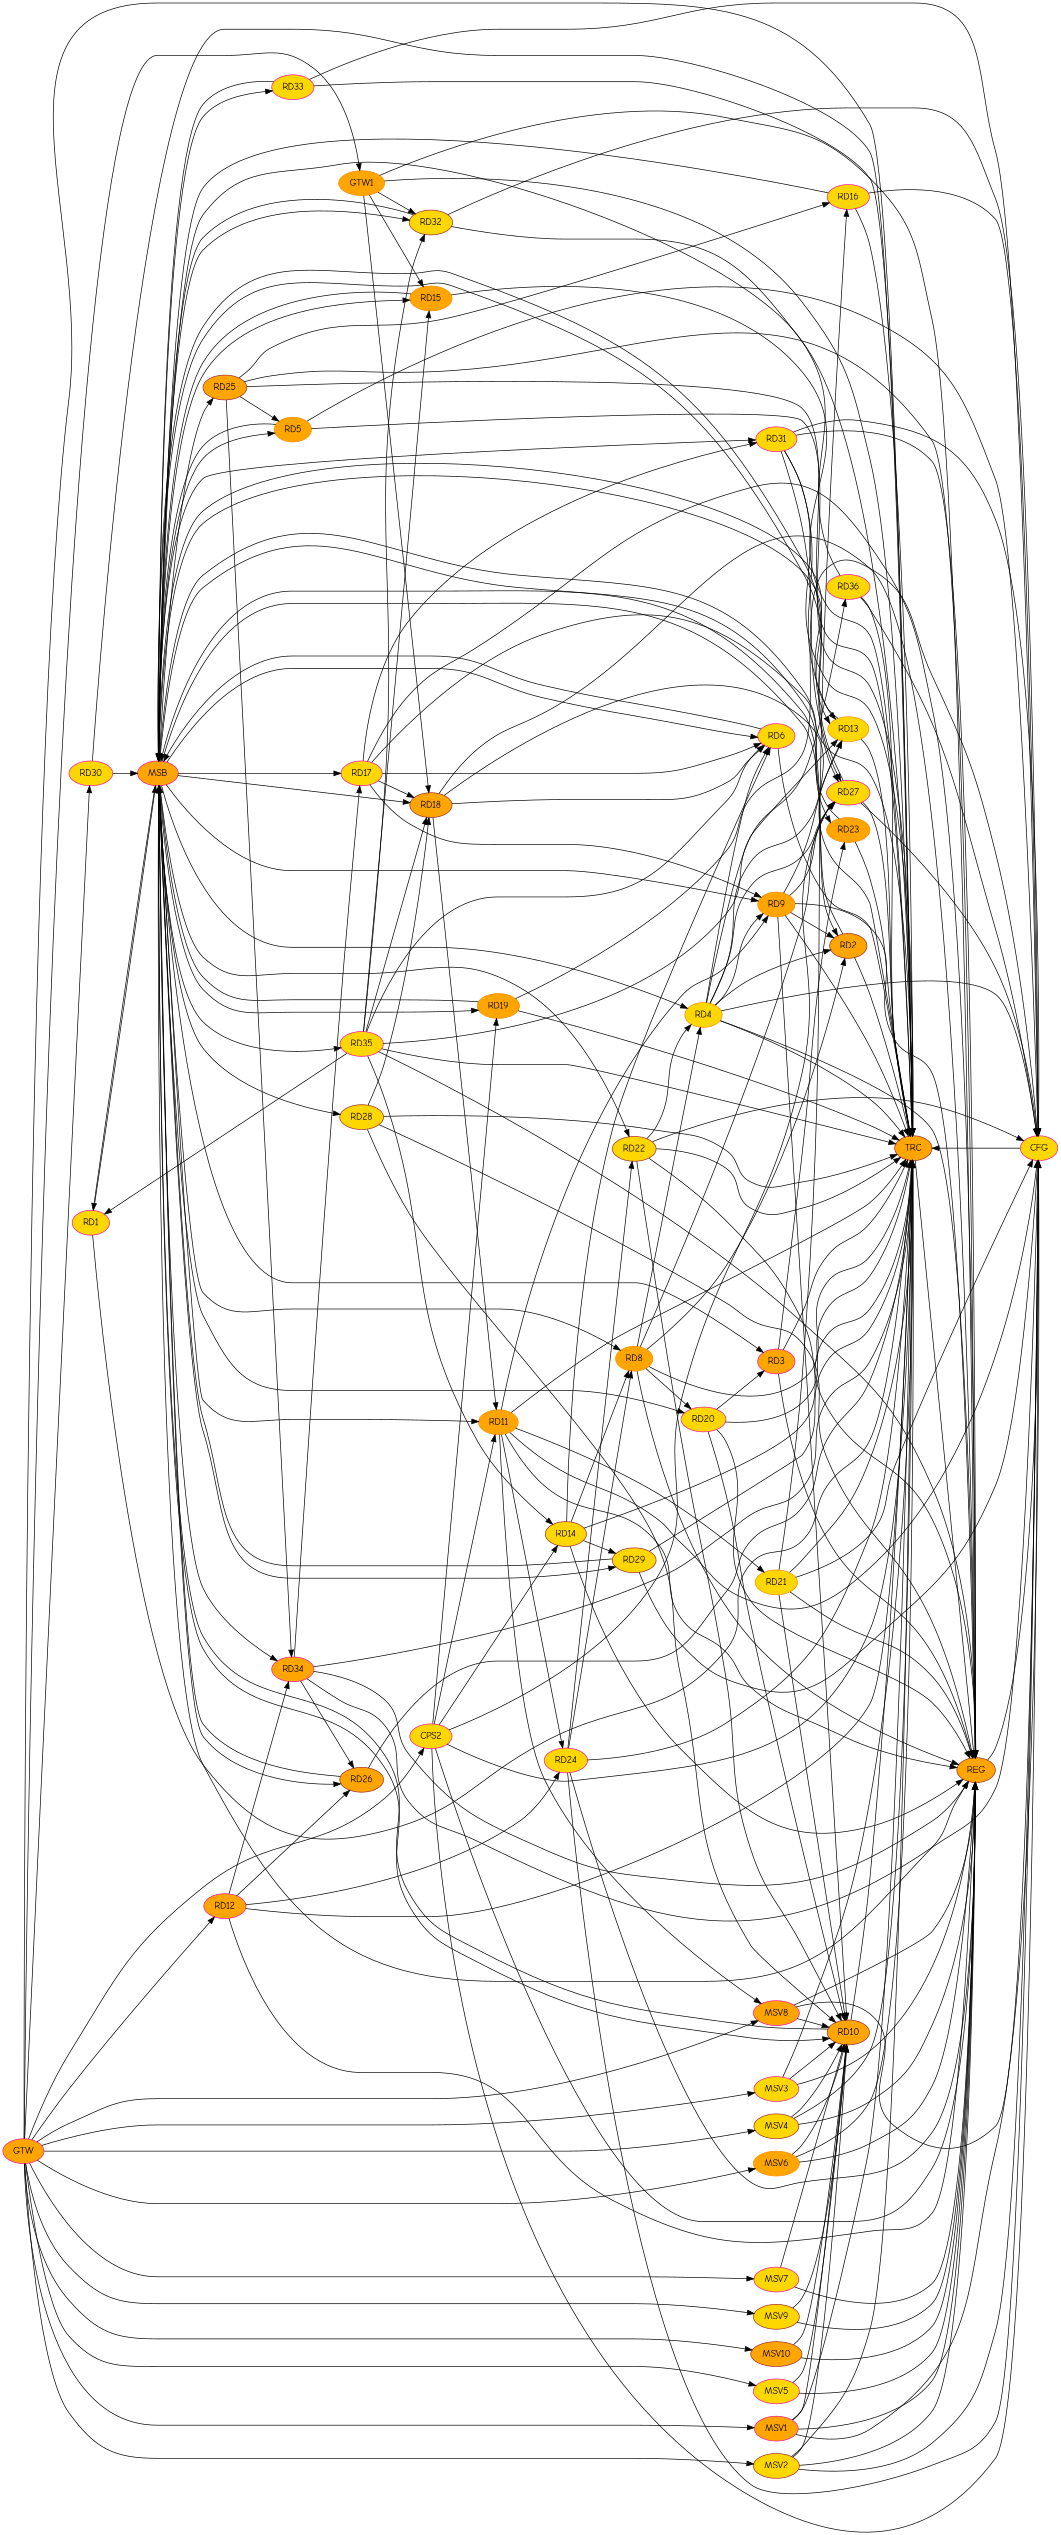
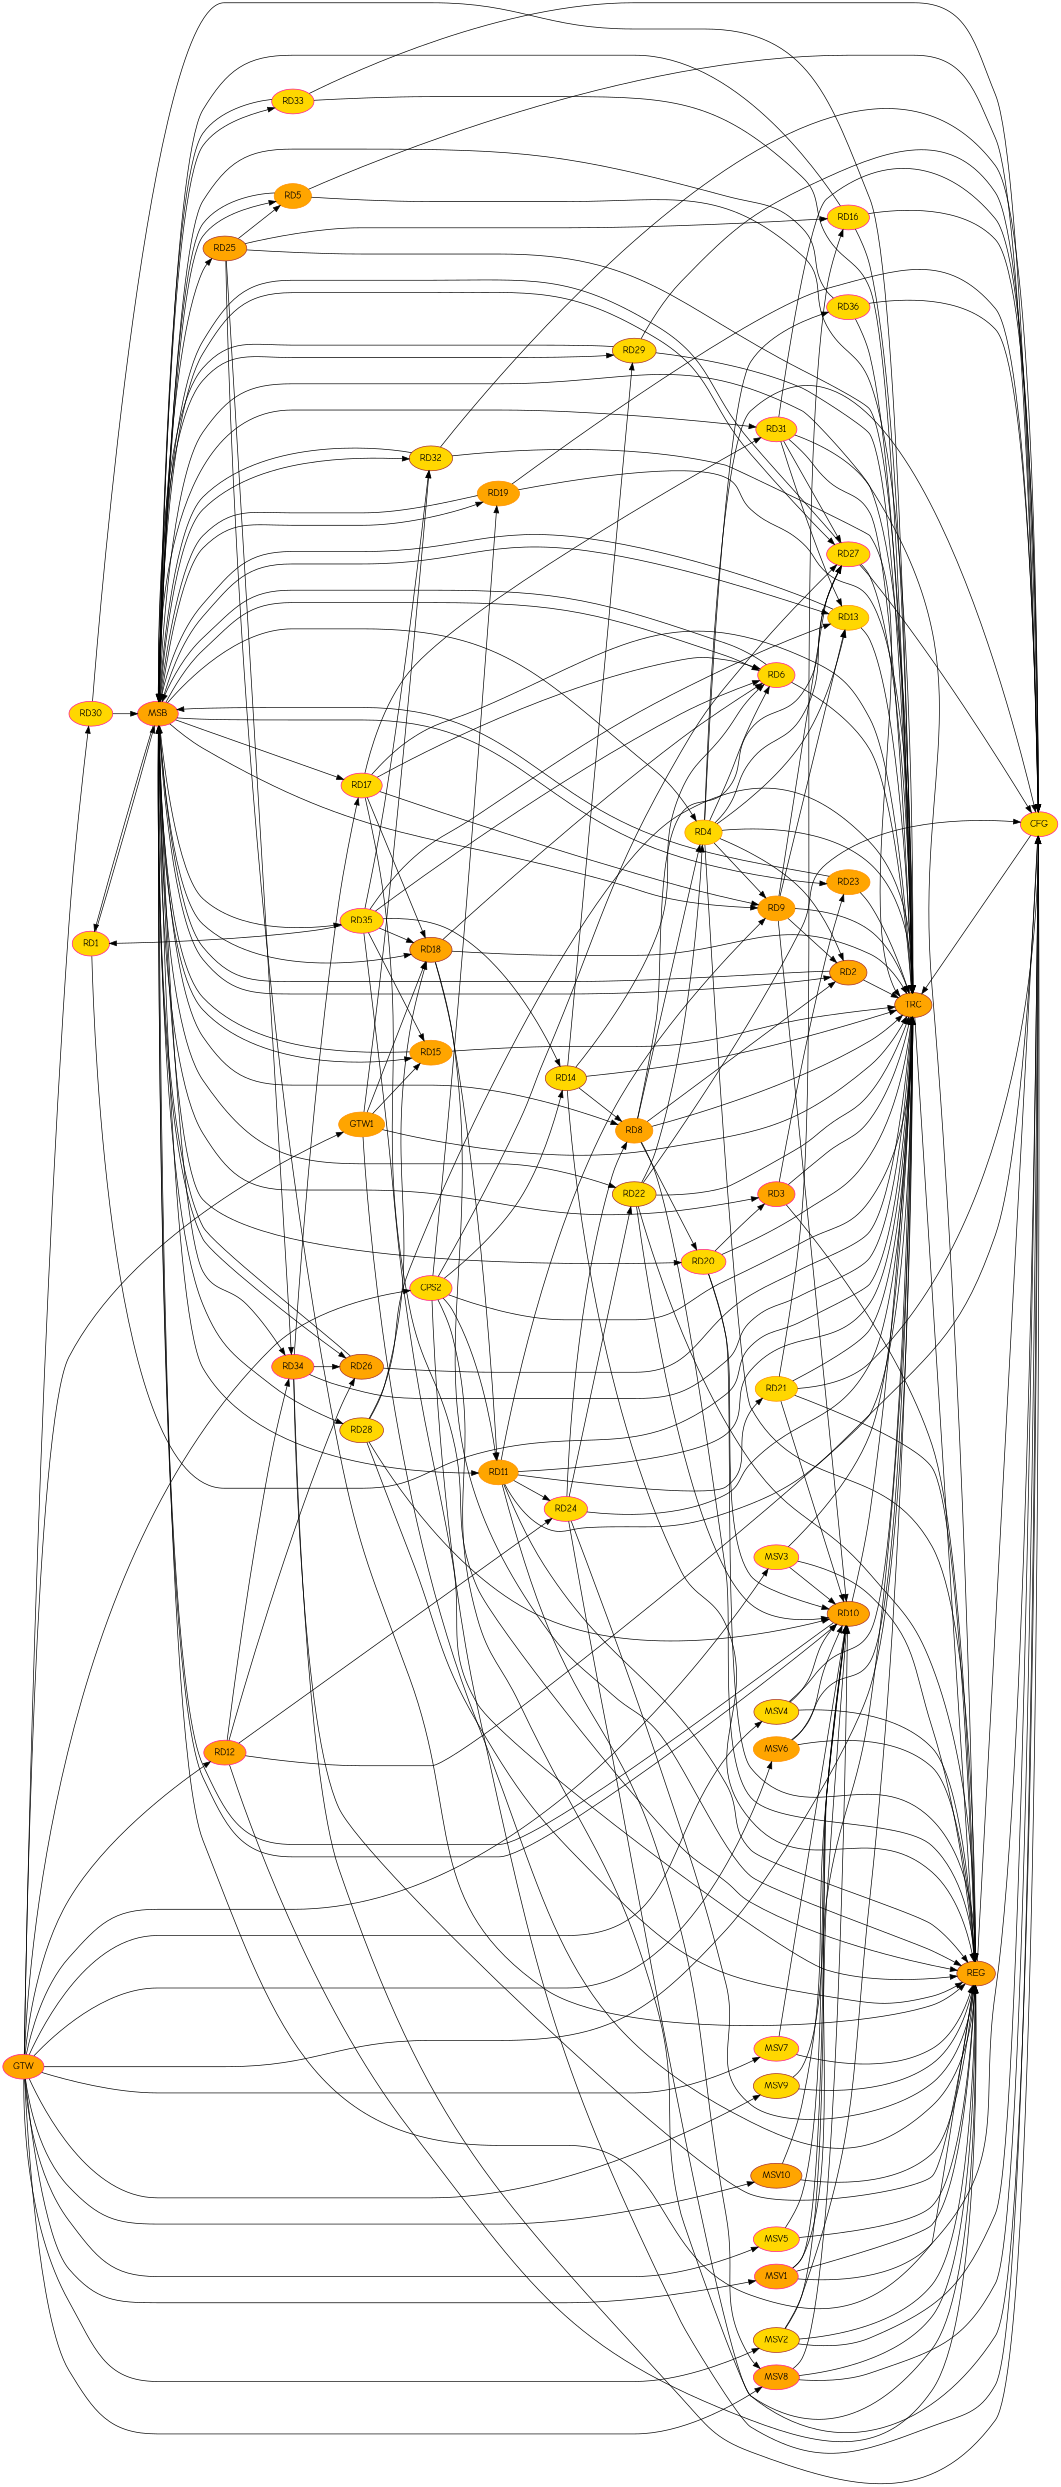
(638, 1080) -> (661, 375)
(949, 1170) -> none
